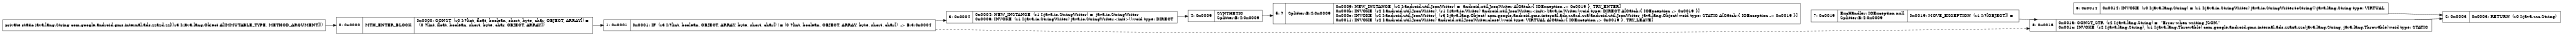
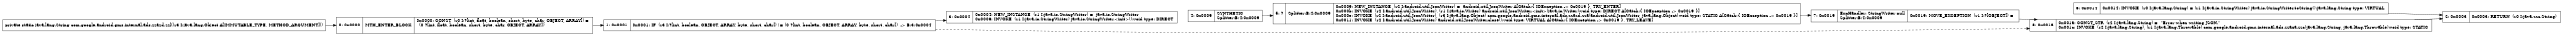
(1872, 14) -> (1873, 14)
none -> (1804, 15)
(1181, 16) -> none
